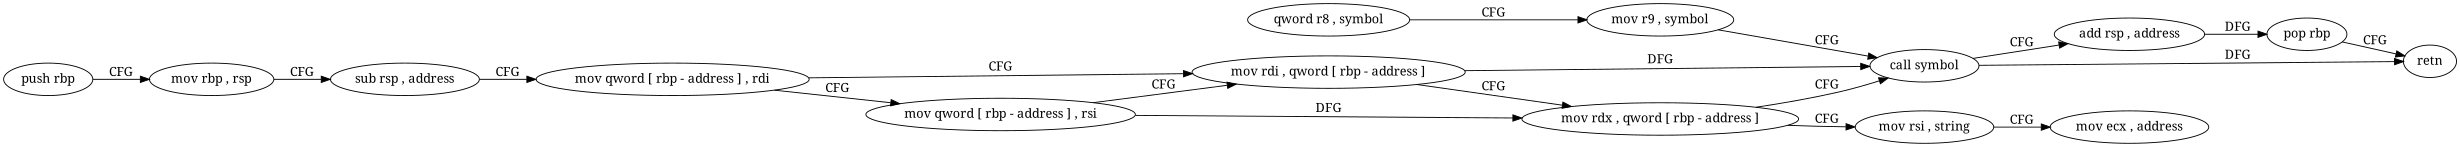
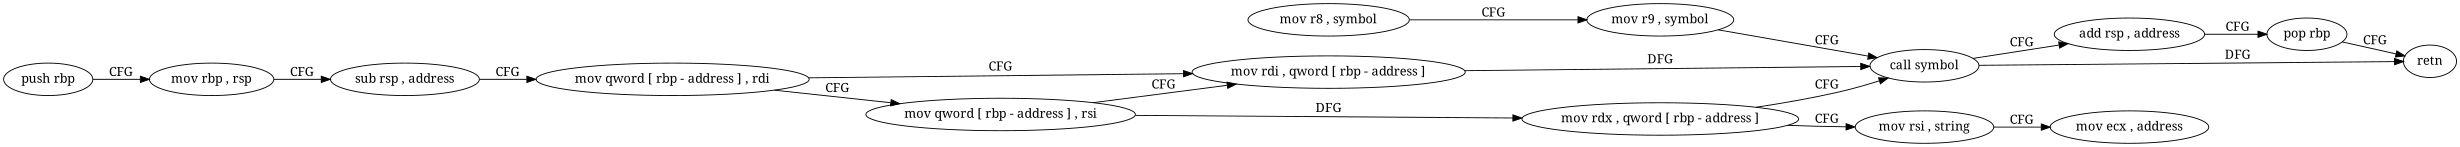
(1329, 20) -> (1329, 20)
(2238, 27) -> (2238, 27)
(1490, 95) -> none
